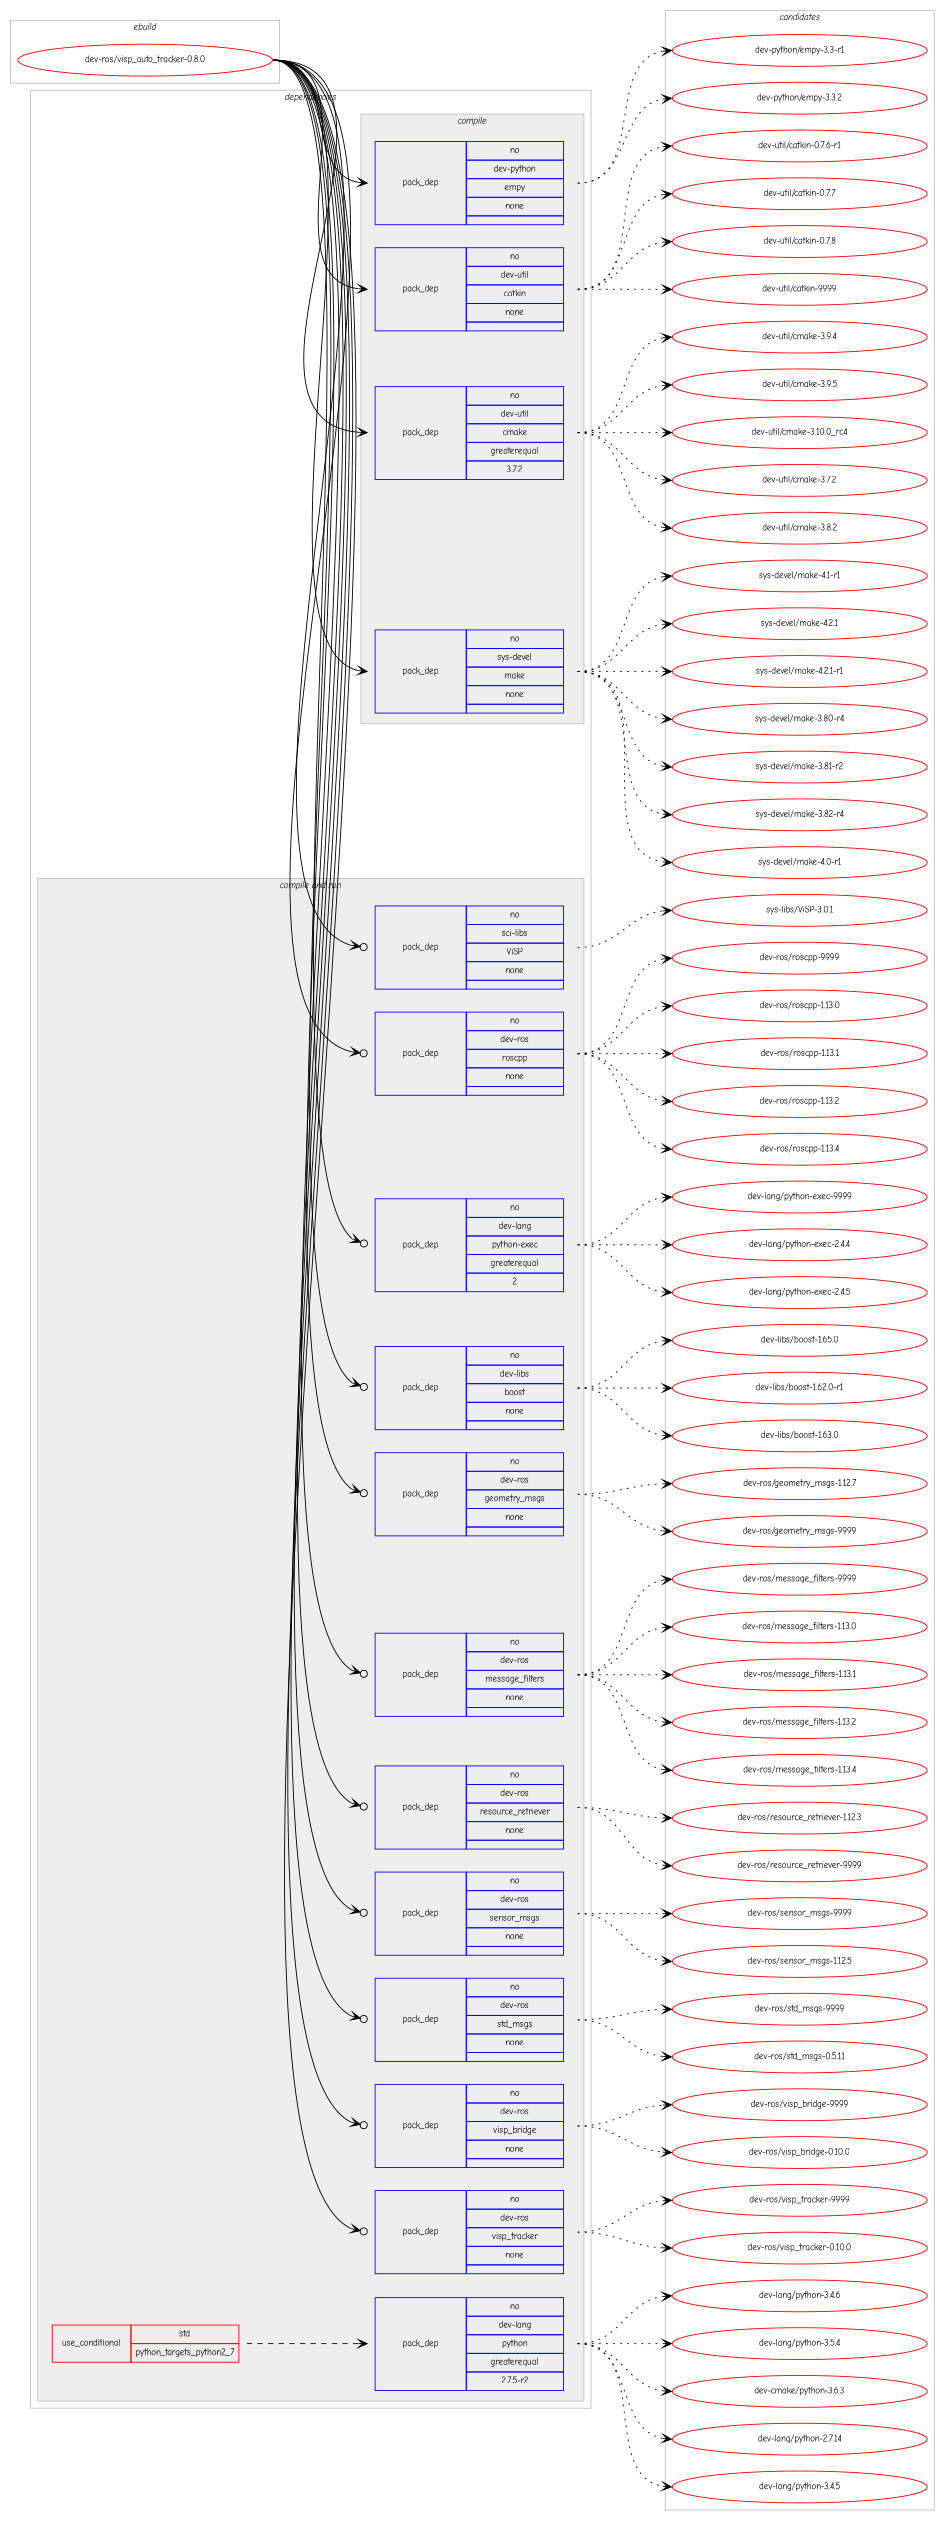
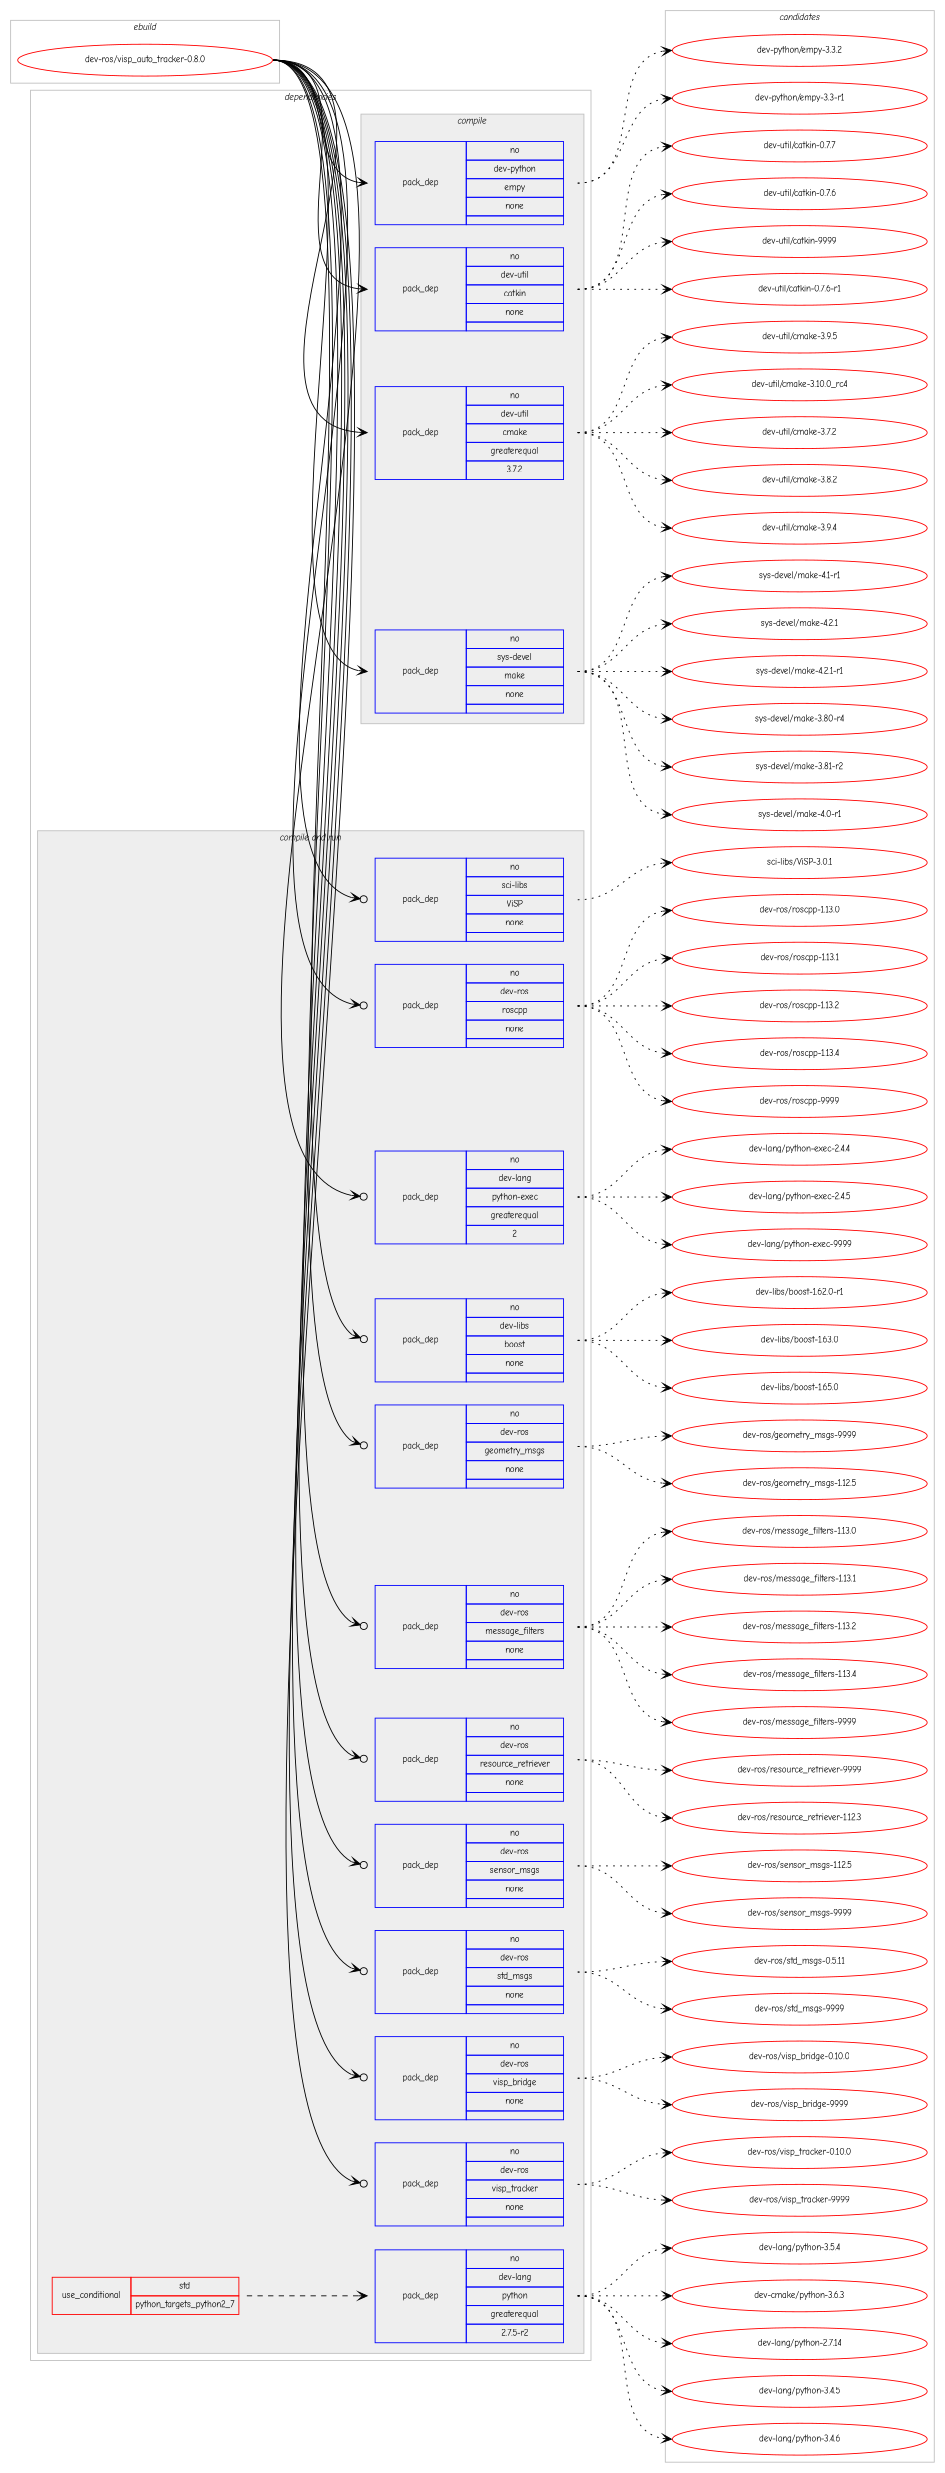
(800, 242) -> (800, 194)
(800, 815) -> none
(800, 910) -> (800, 863)
(800, 1484) -> (800, 1484)
